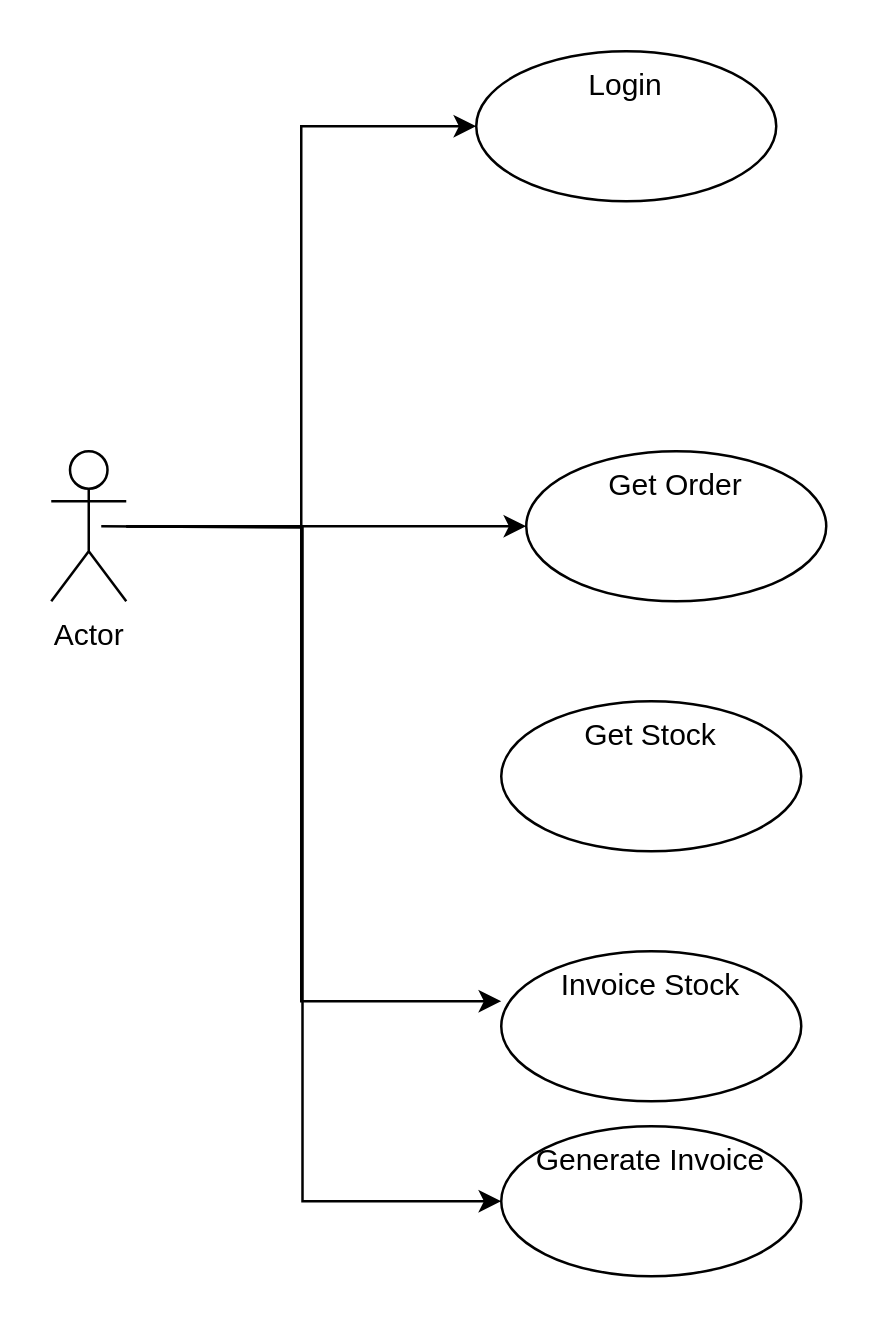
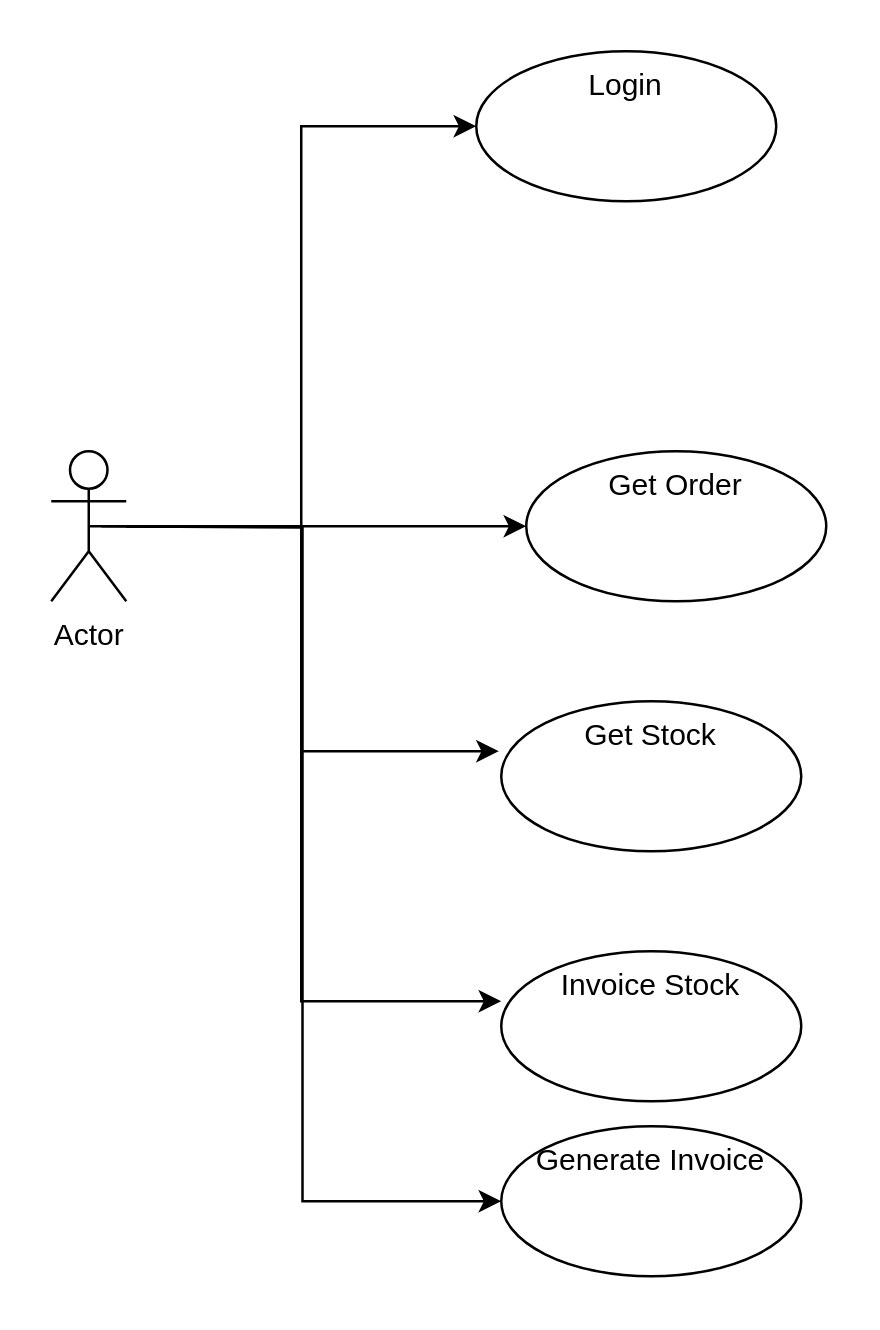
none -> (395, 751)
